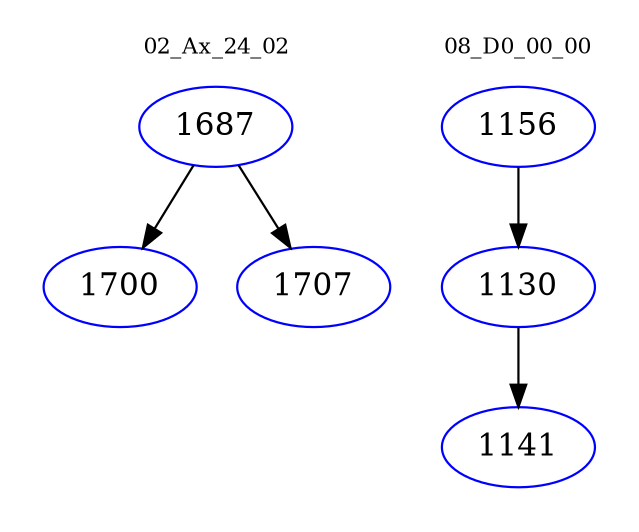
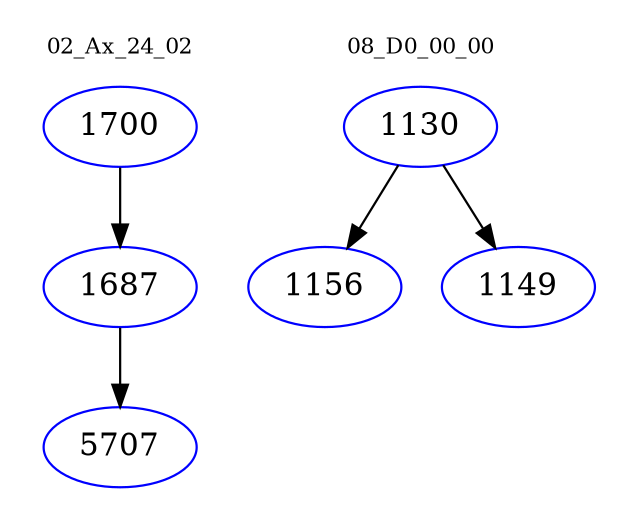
(518, 196) -> (379, 197)
(174, 197) -> (120, 196)
(314, 287) -> (120, 447)
(518, 447) -> (518, 287)
